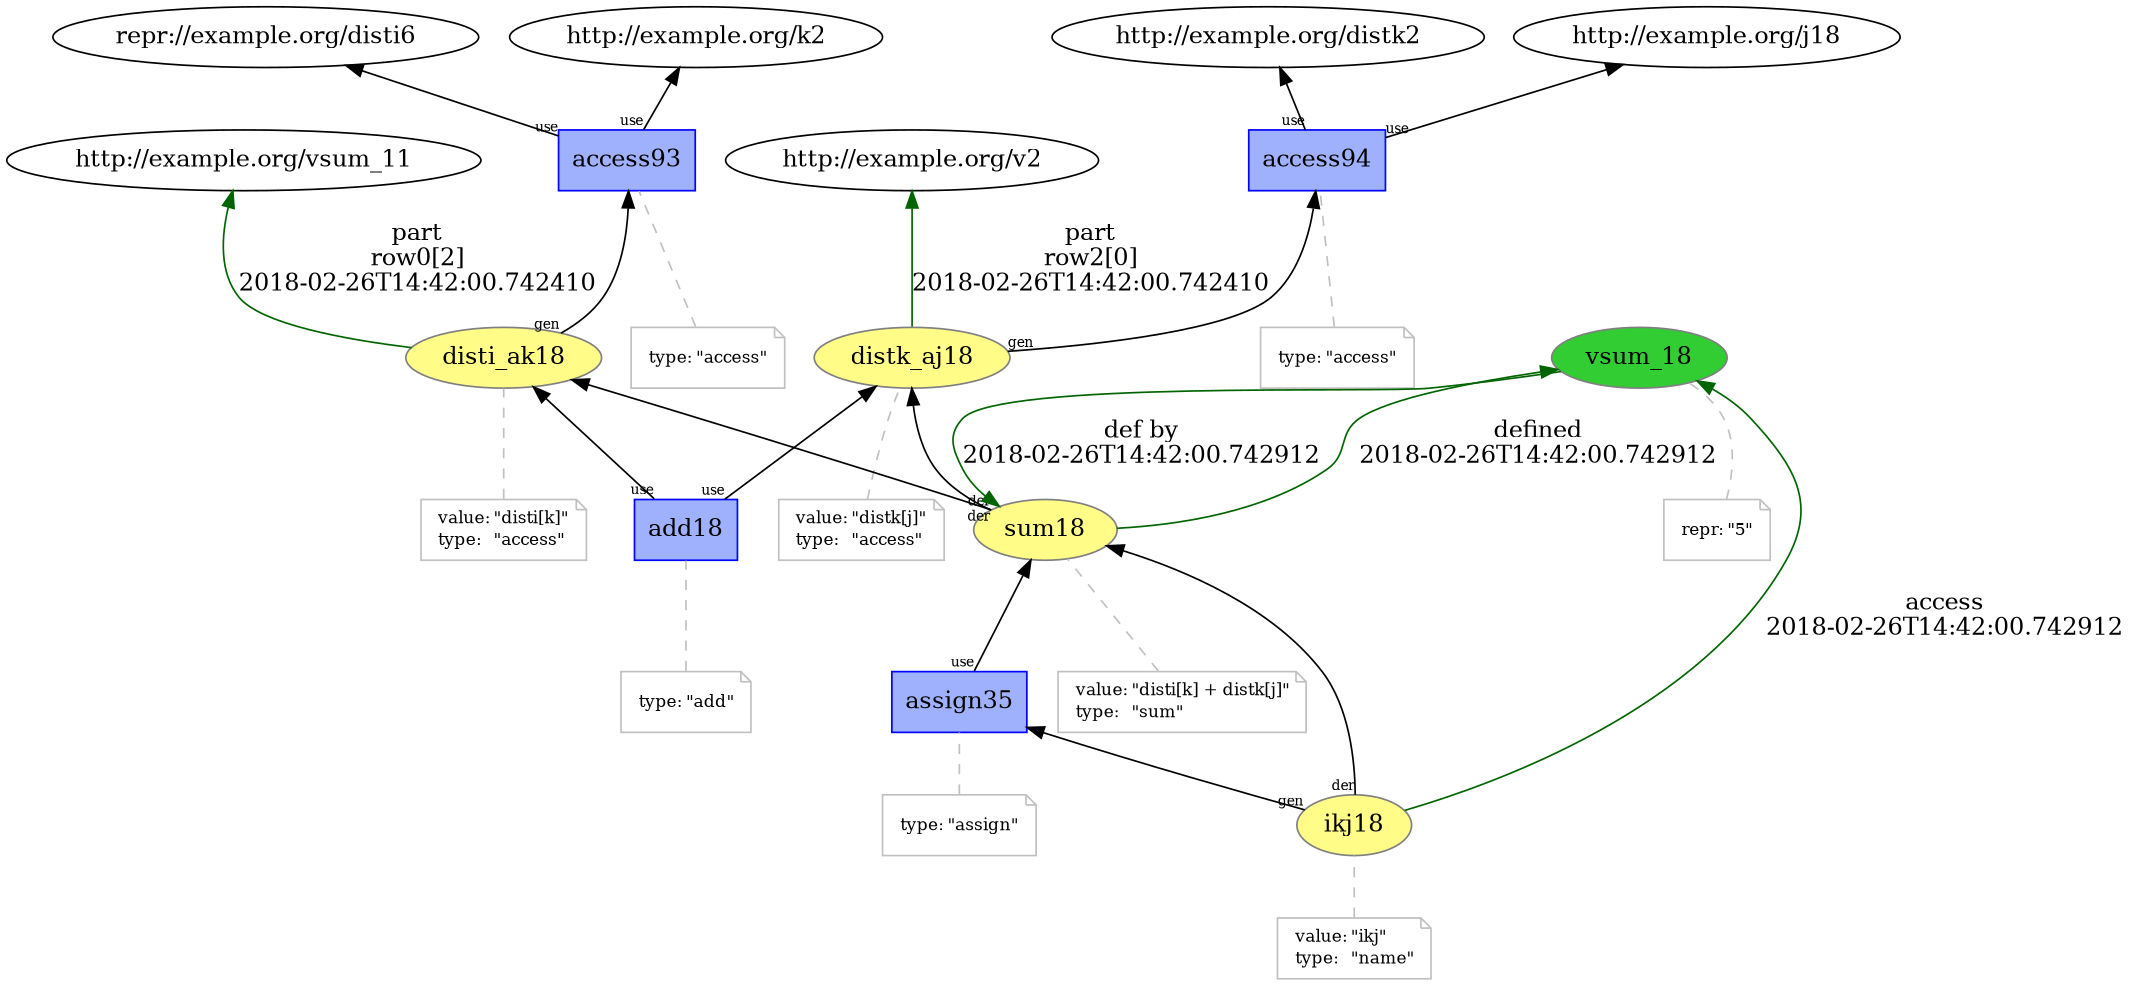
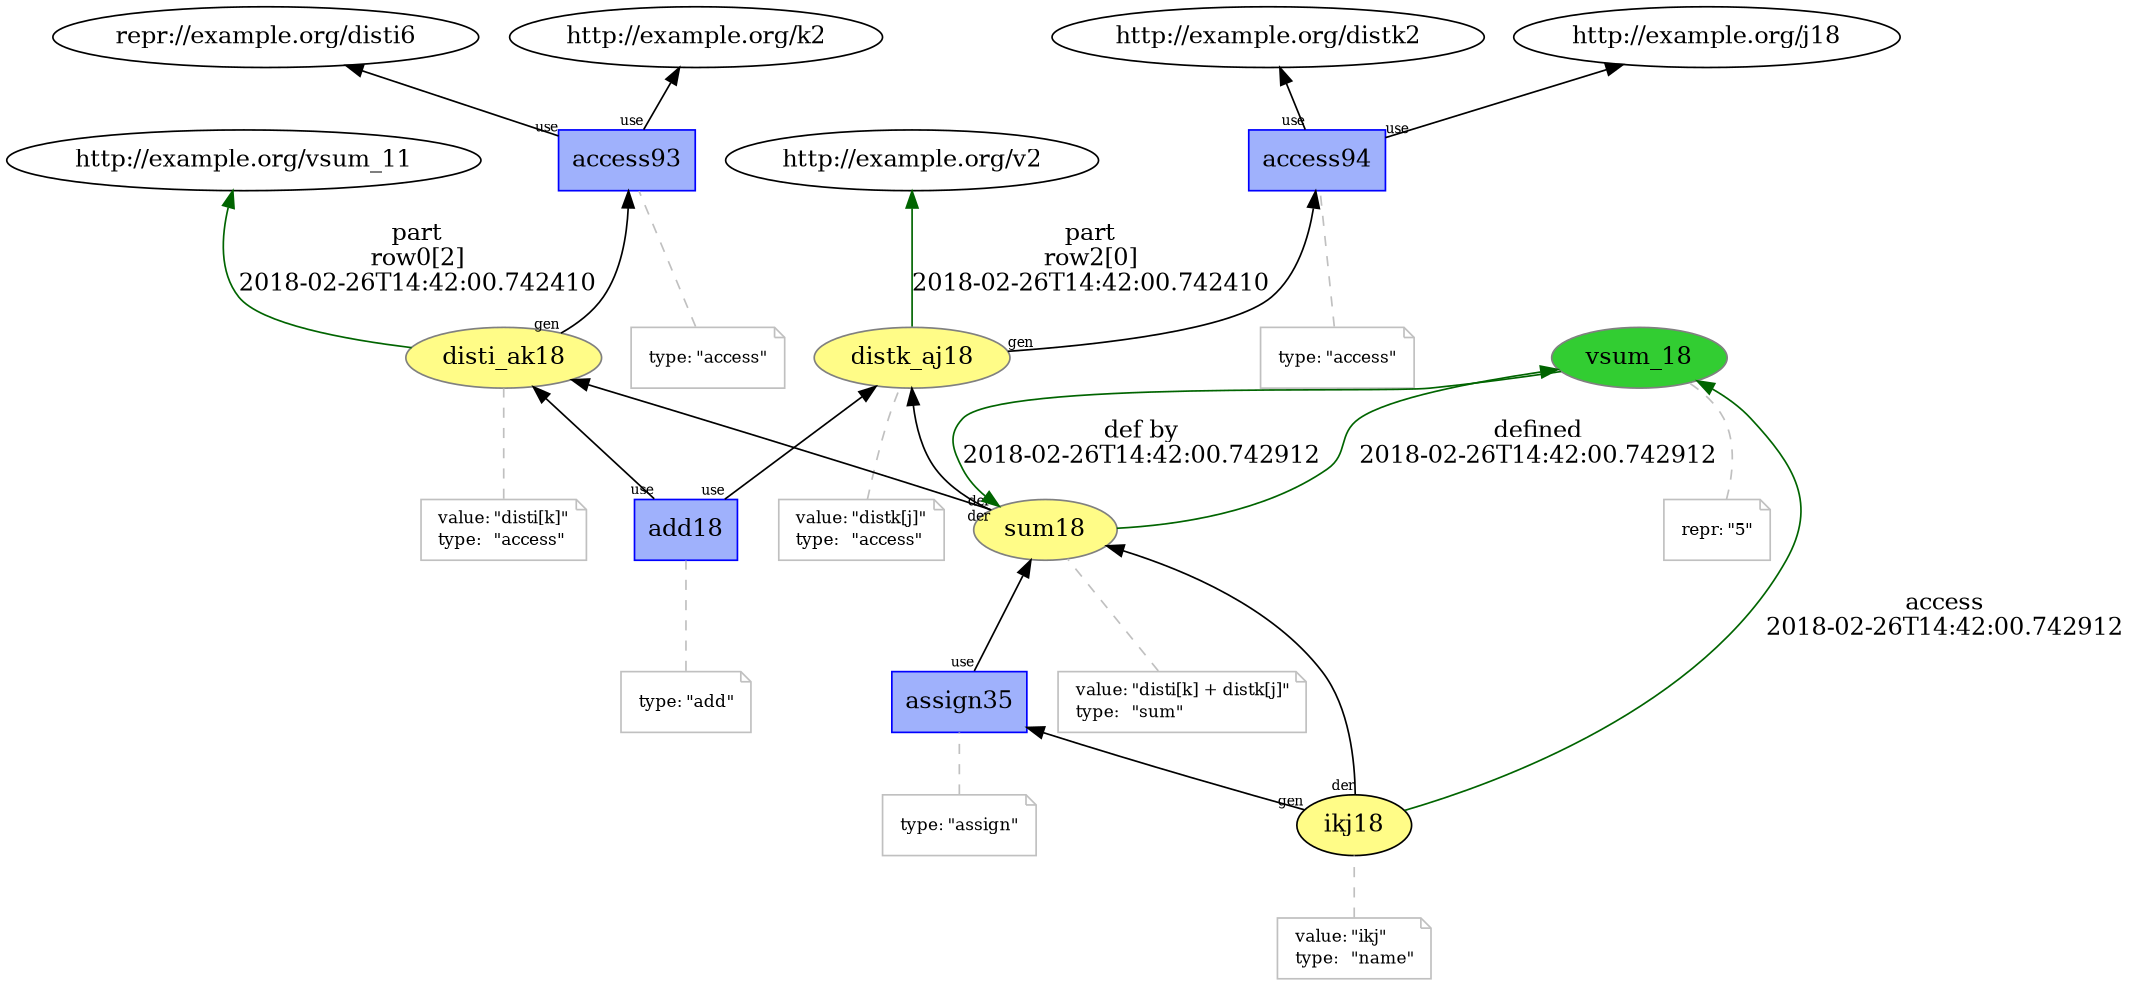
(1354, 825) -> (1354, 825)
